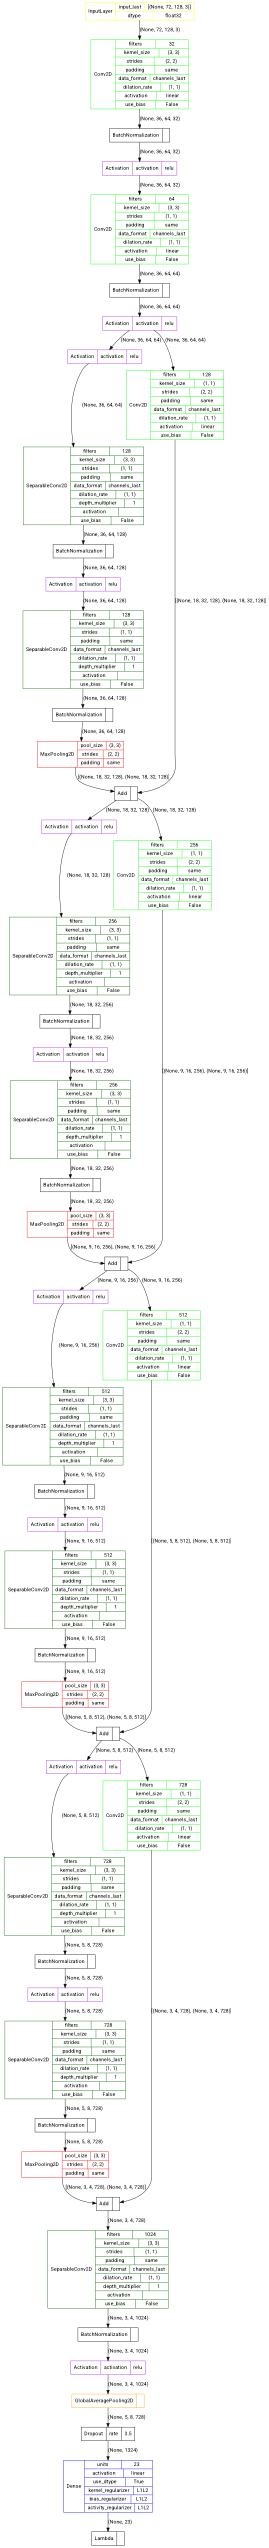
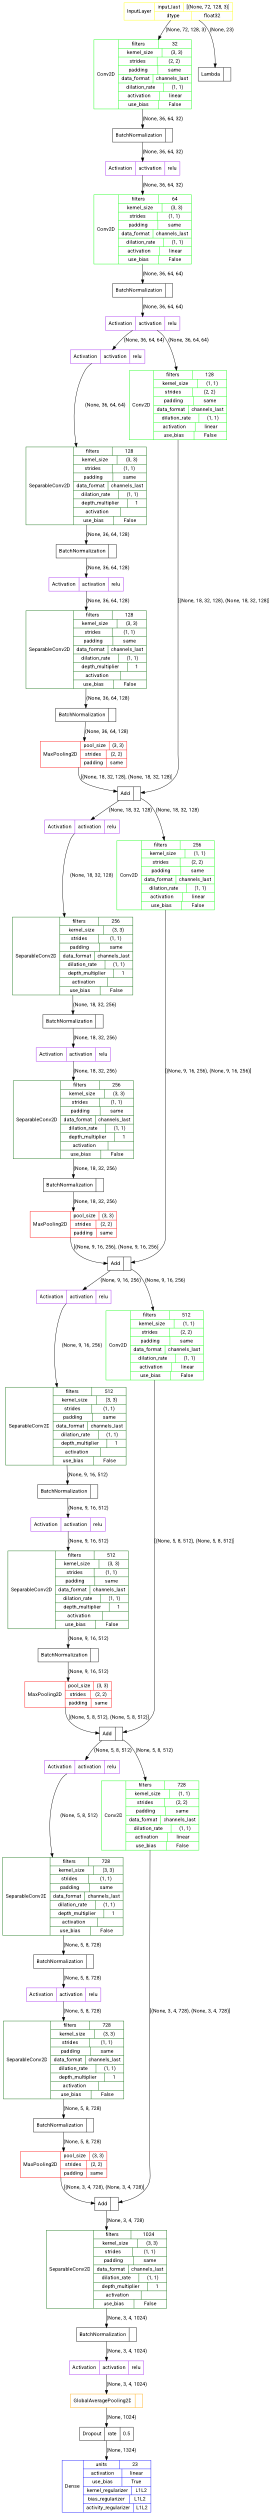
(127, 2417) -> (121, 2417)
(105, 2482) -> (103, 2482)
(108, 2520) -> (212, 40)
